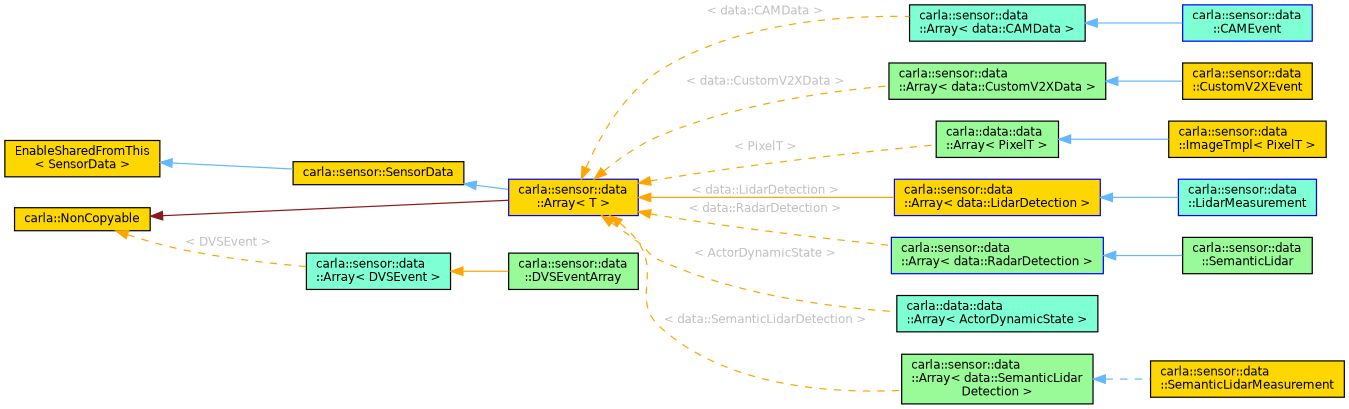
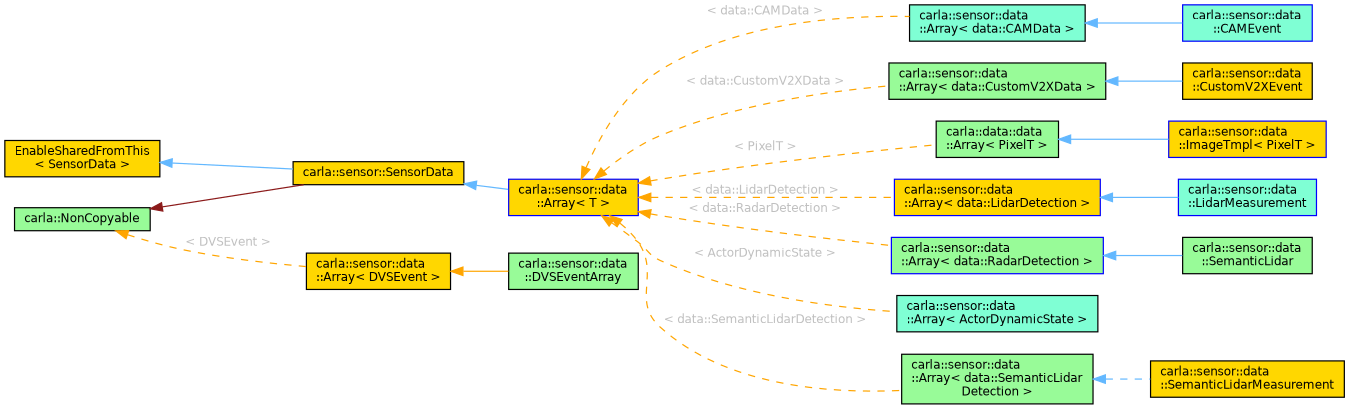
(1247, 139) -> (1247, 139)
(773, 197) -> (773, 197)
(336, 208) -> (233, 196)
(82, 219) -> (82, 219)
(378, 271) -> (378, 271)
(997, 314) -> (997, 314)
